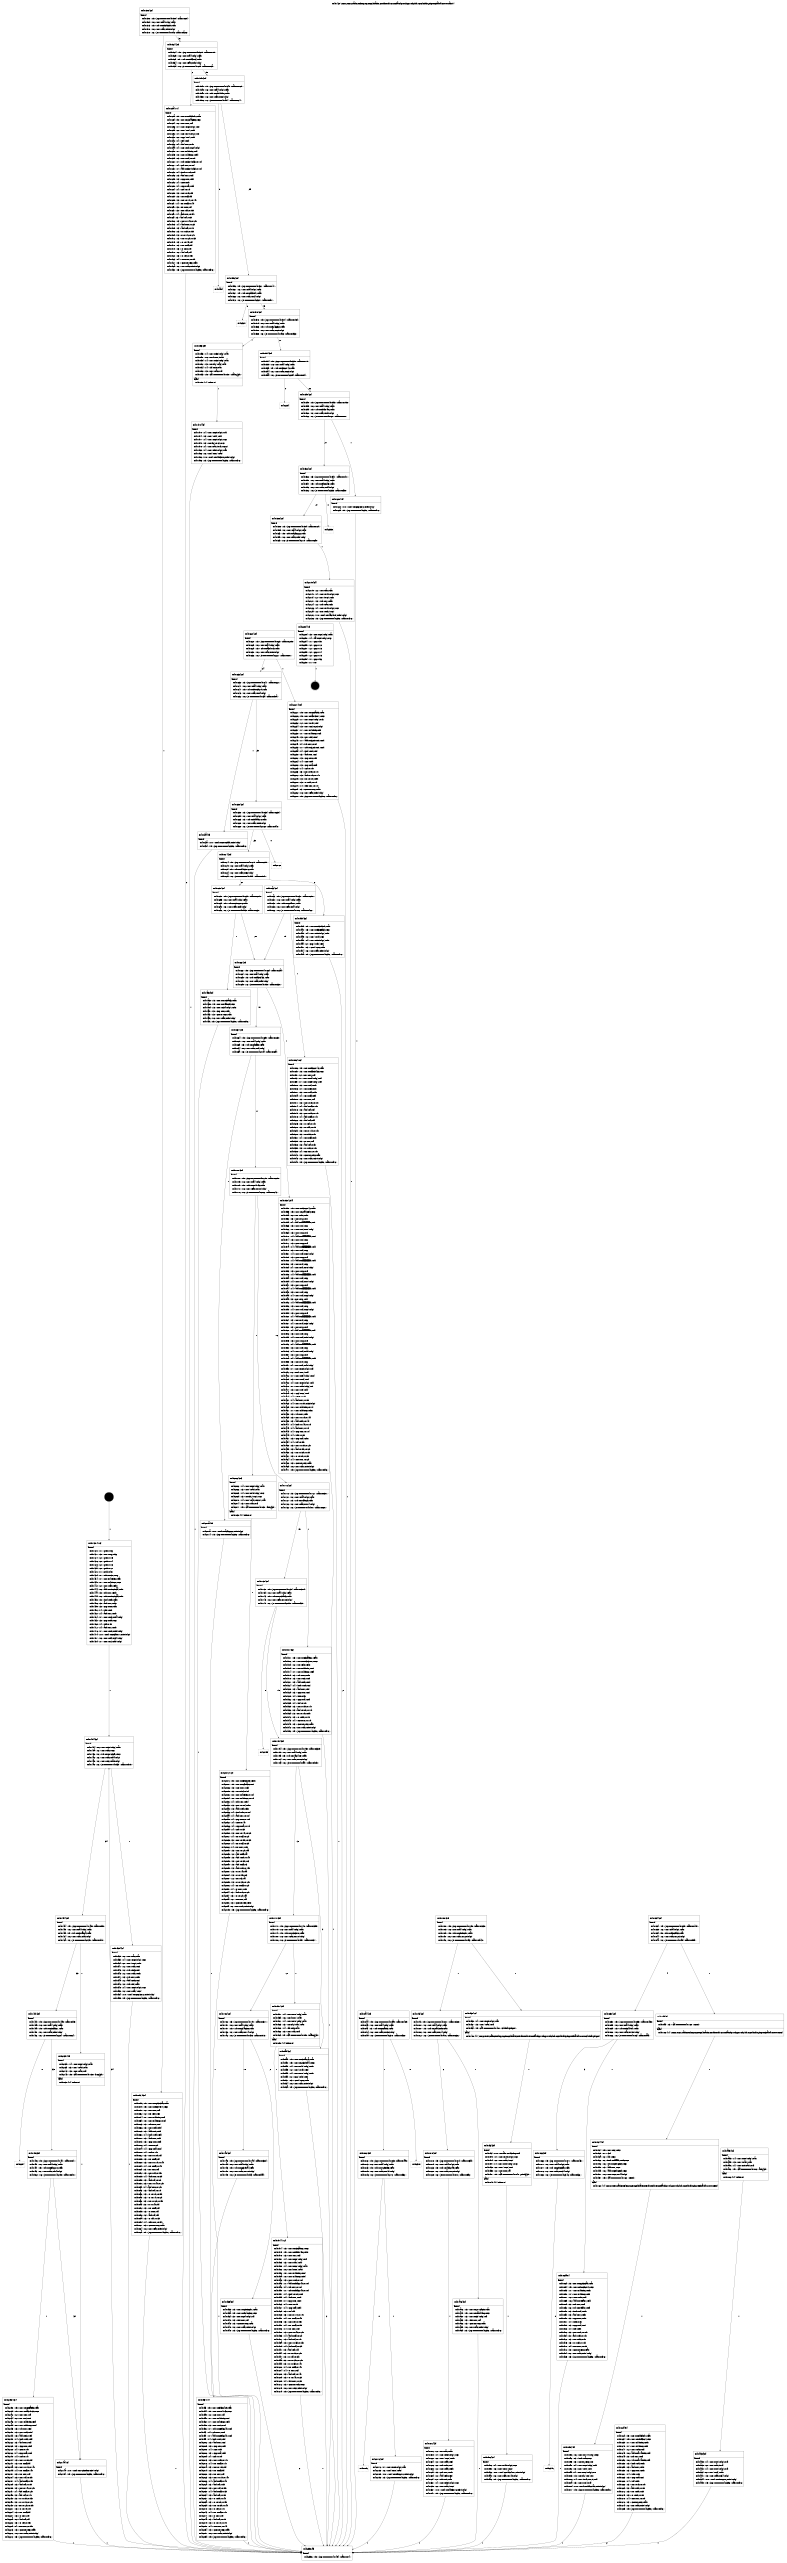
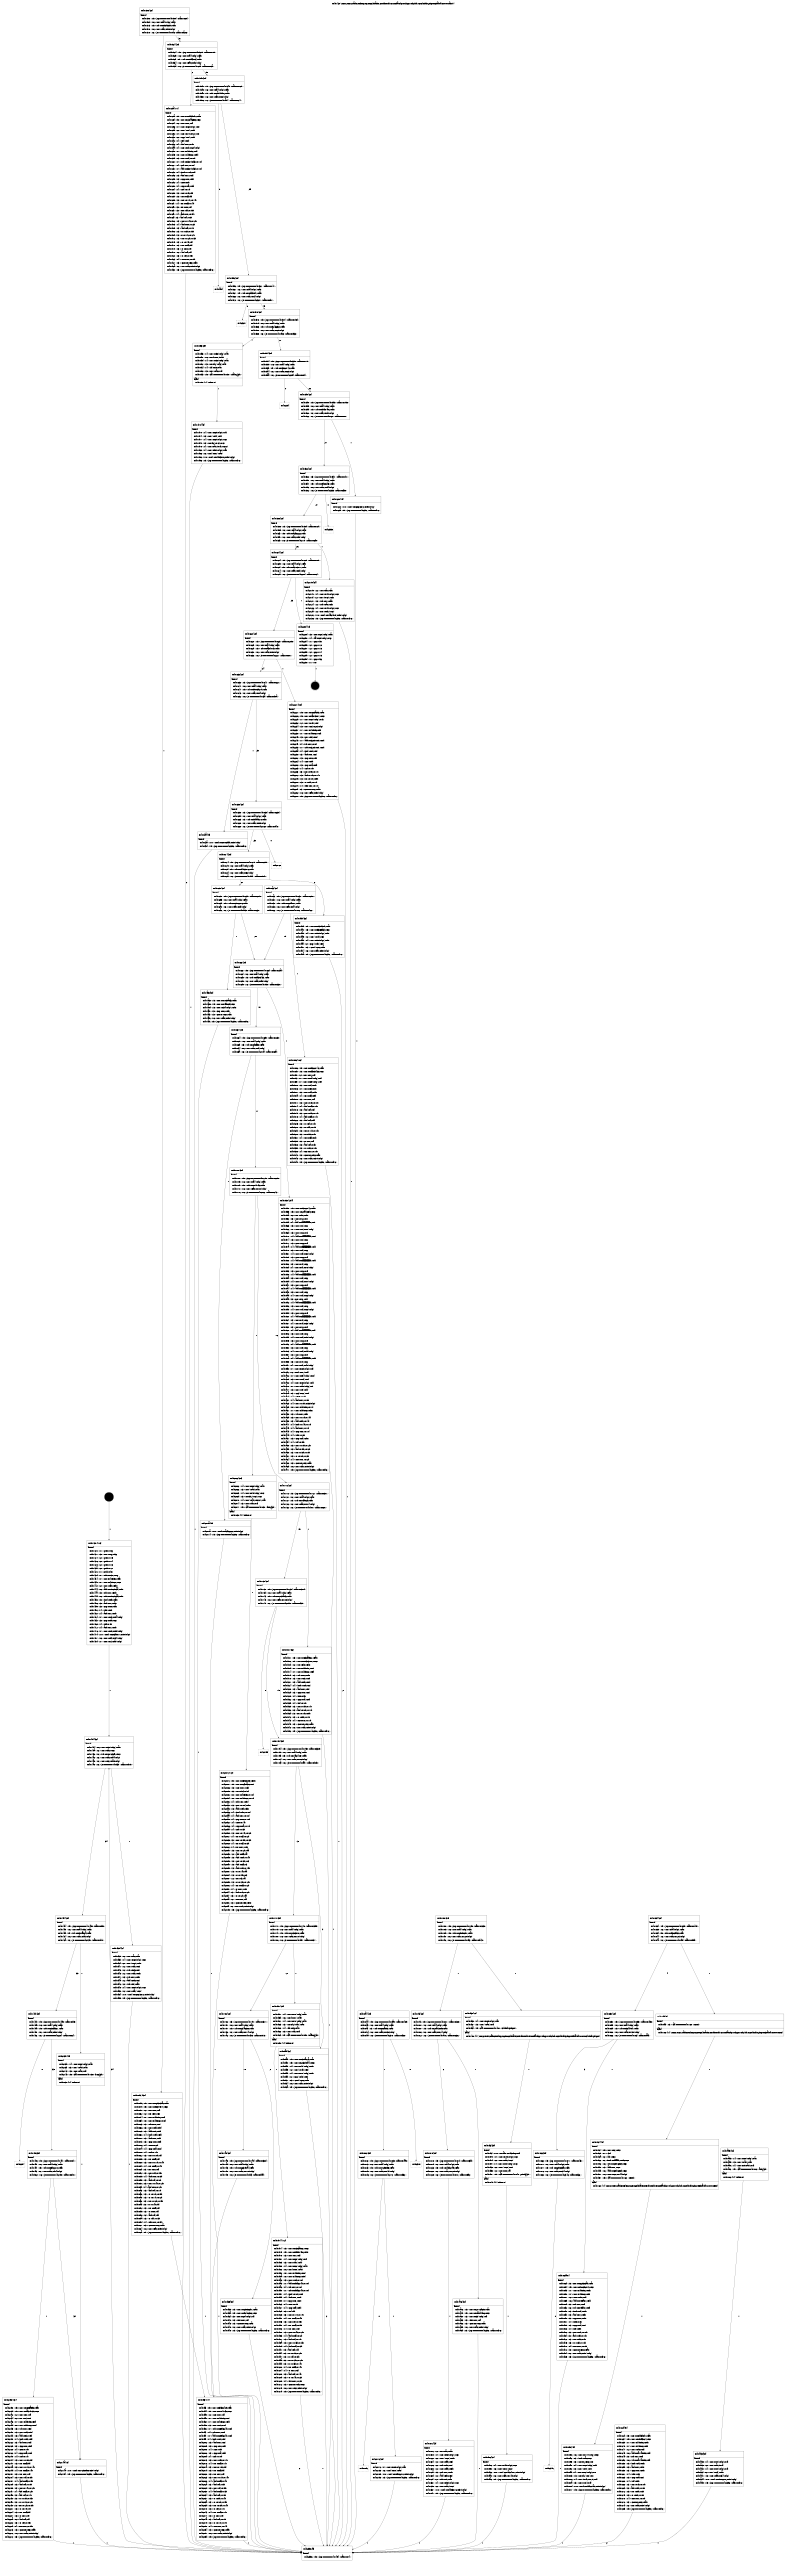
none -> (296, 564)
(147, 2454) -> (187, 2316)
